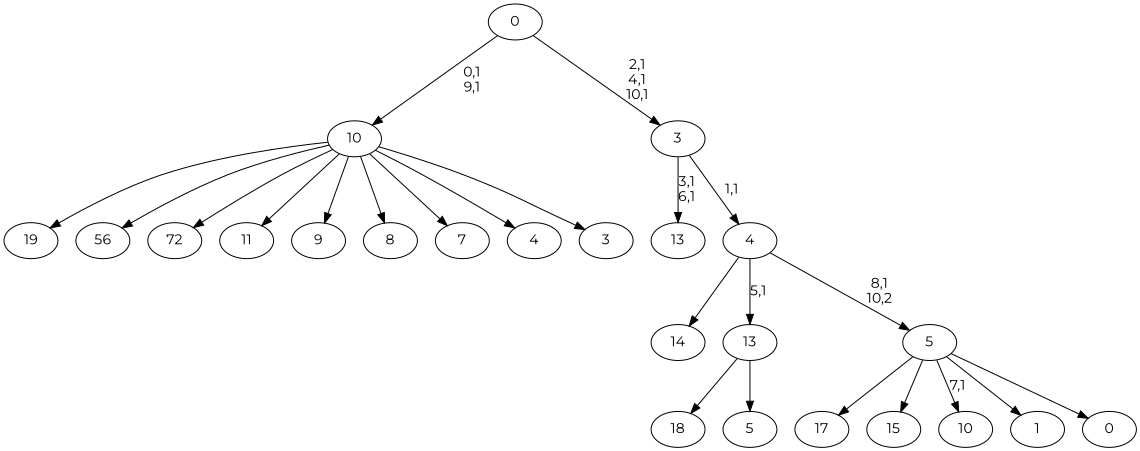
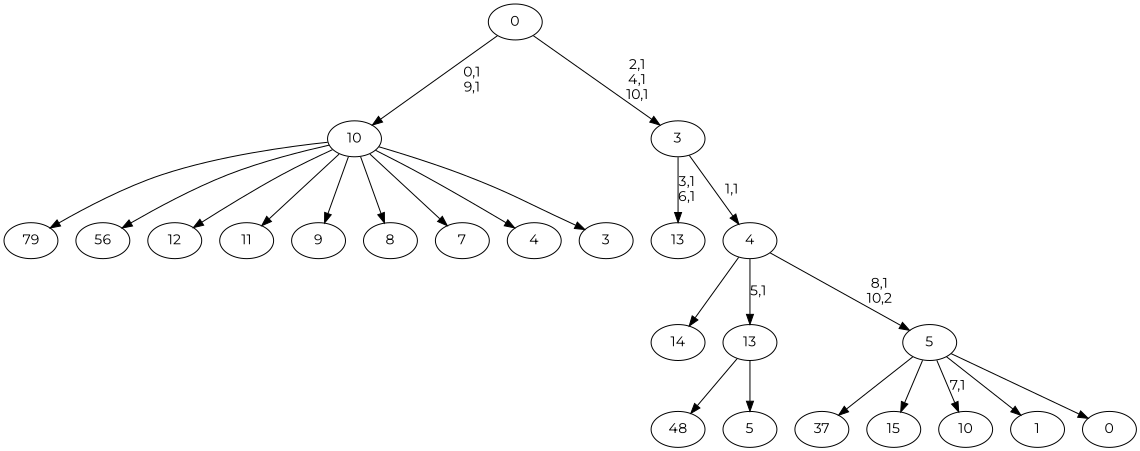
(31, 241) -> (31, 241)
(175, 241) -> (175, 241)
(678, 429) -> (678, 429)
(822, 429) -> (822, 429)
